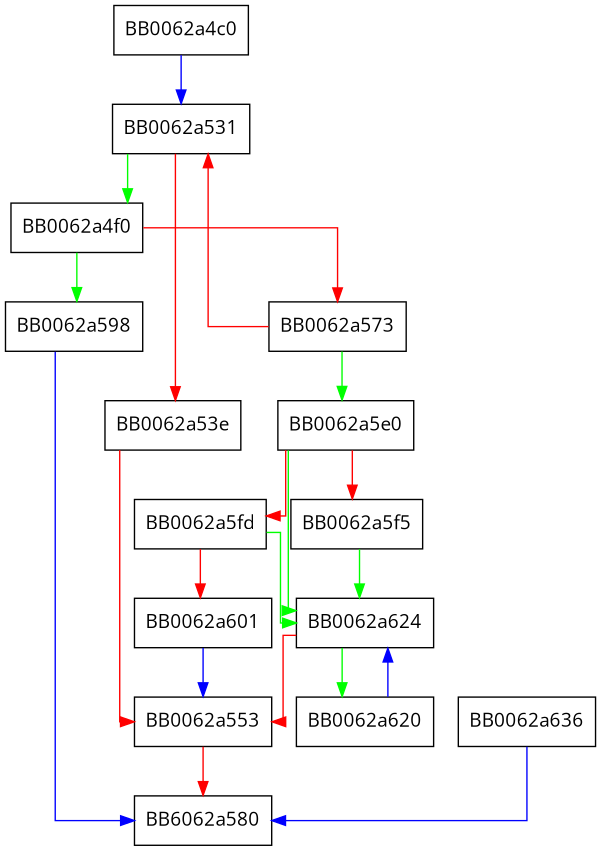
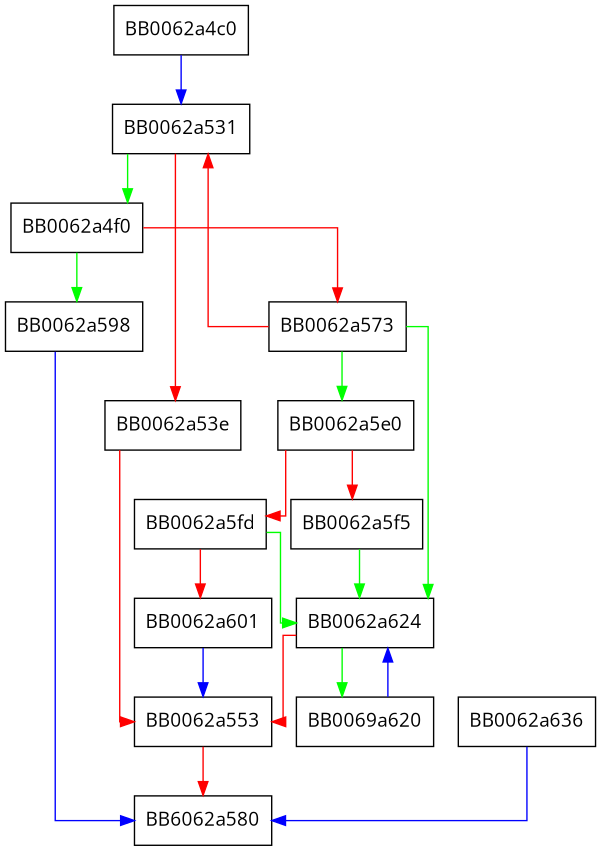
(288, 527) -> (428, 445)
(365, 722) -> (365, 722)
